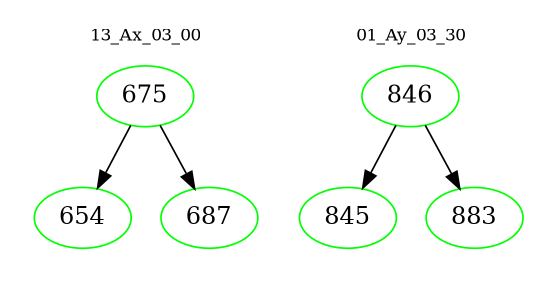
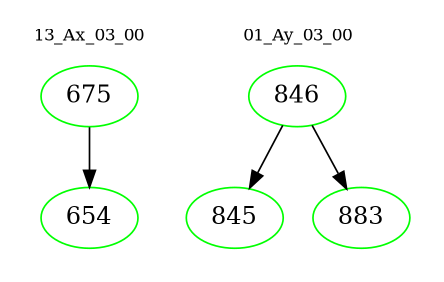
(411, 36) -> (298, 36)
(209, 218) -> none
